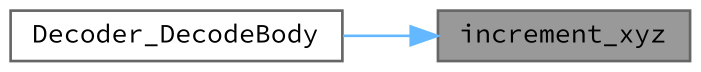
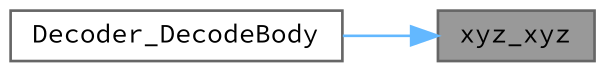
(564, 36) -> (516, 36)
